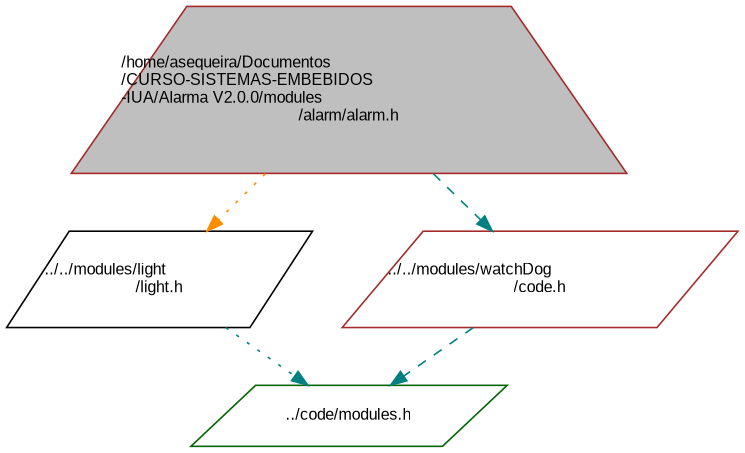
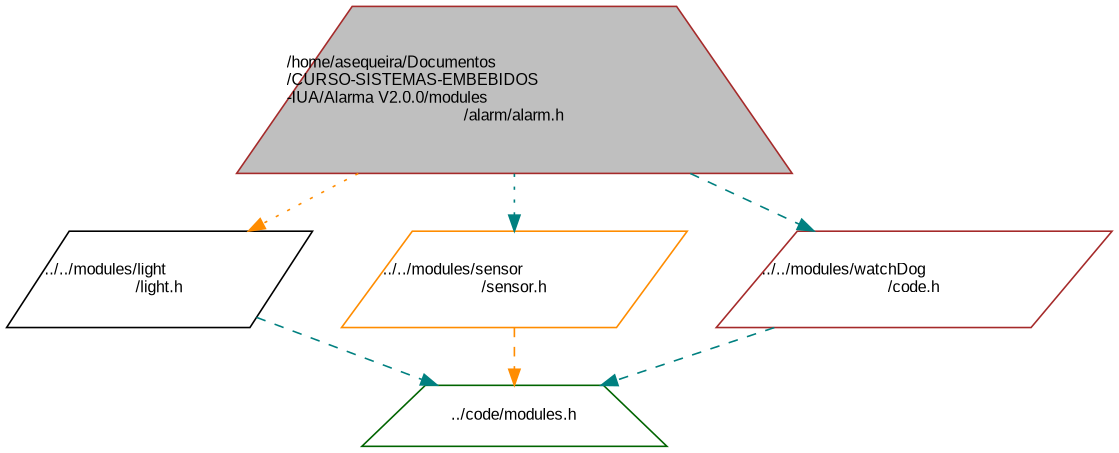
none -> (514, 279)
(260, 352) -> (339, 348)
(349, 416) -> (514, 416)
